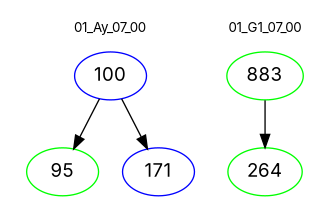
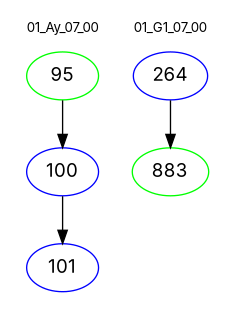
(265, 117) -> (170, 117)
(90, 118) -> (63, 117)
(159, 172) -> (63, 268)
(265, 172) -> (170, 76)
